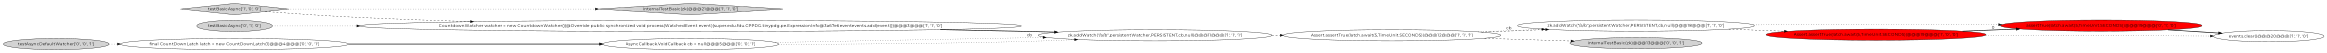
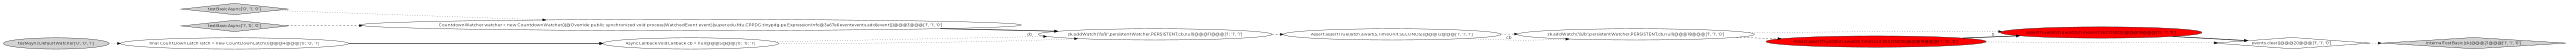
(442, 9) -> (2374, 43)
(235, 26) -> (235, 9)
(2269, 36) -> (2292, 43)
(1636, 43) -> none
